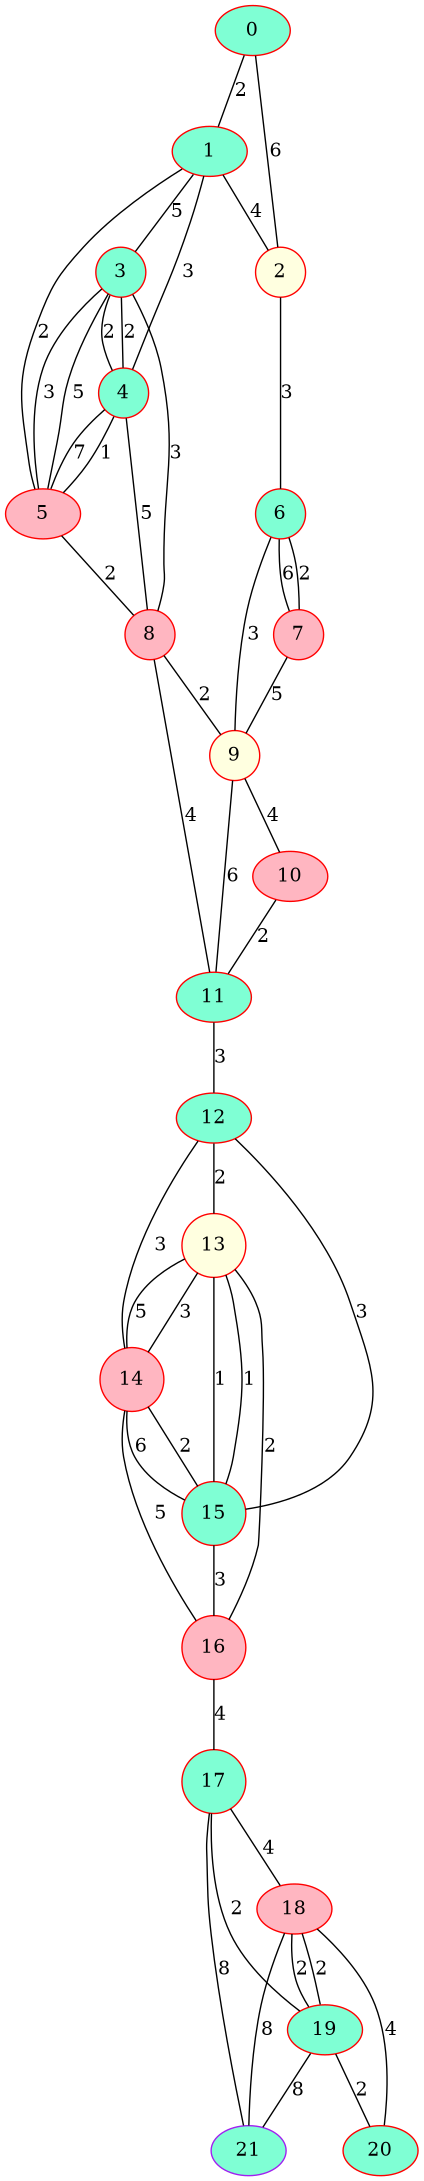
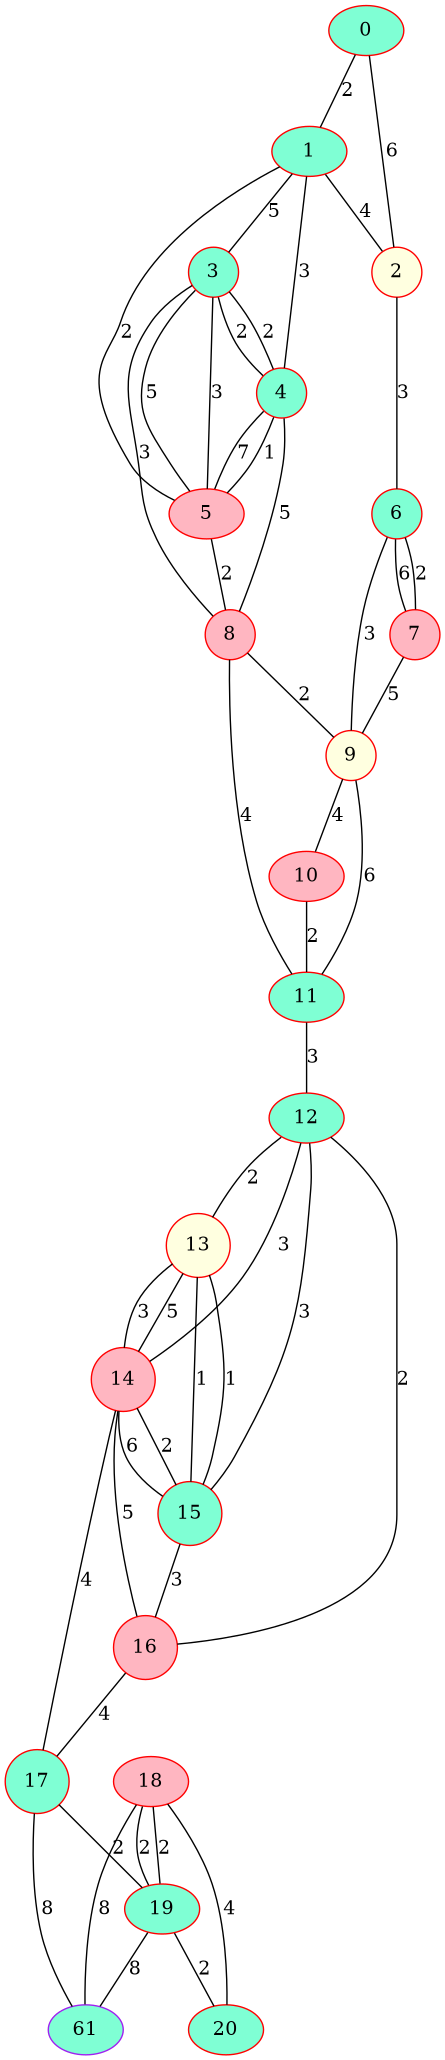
(262, 1444) -> (397, 1453)
(255, 1847) -> (78, 1580)
(249, 2151) -> (86, 2030)
